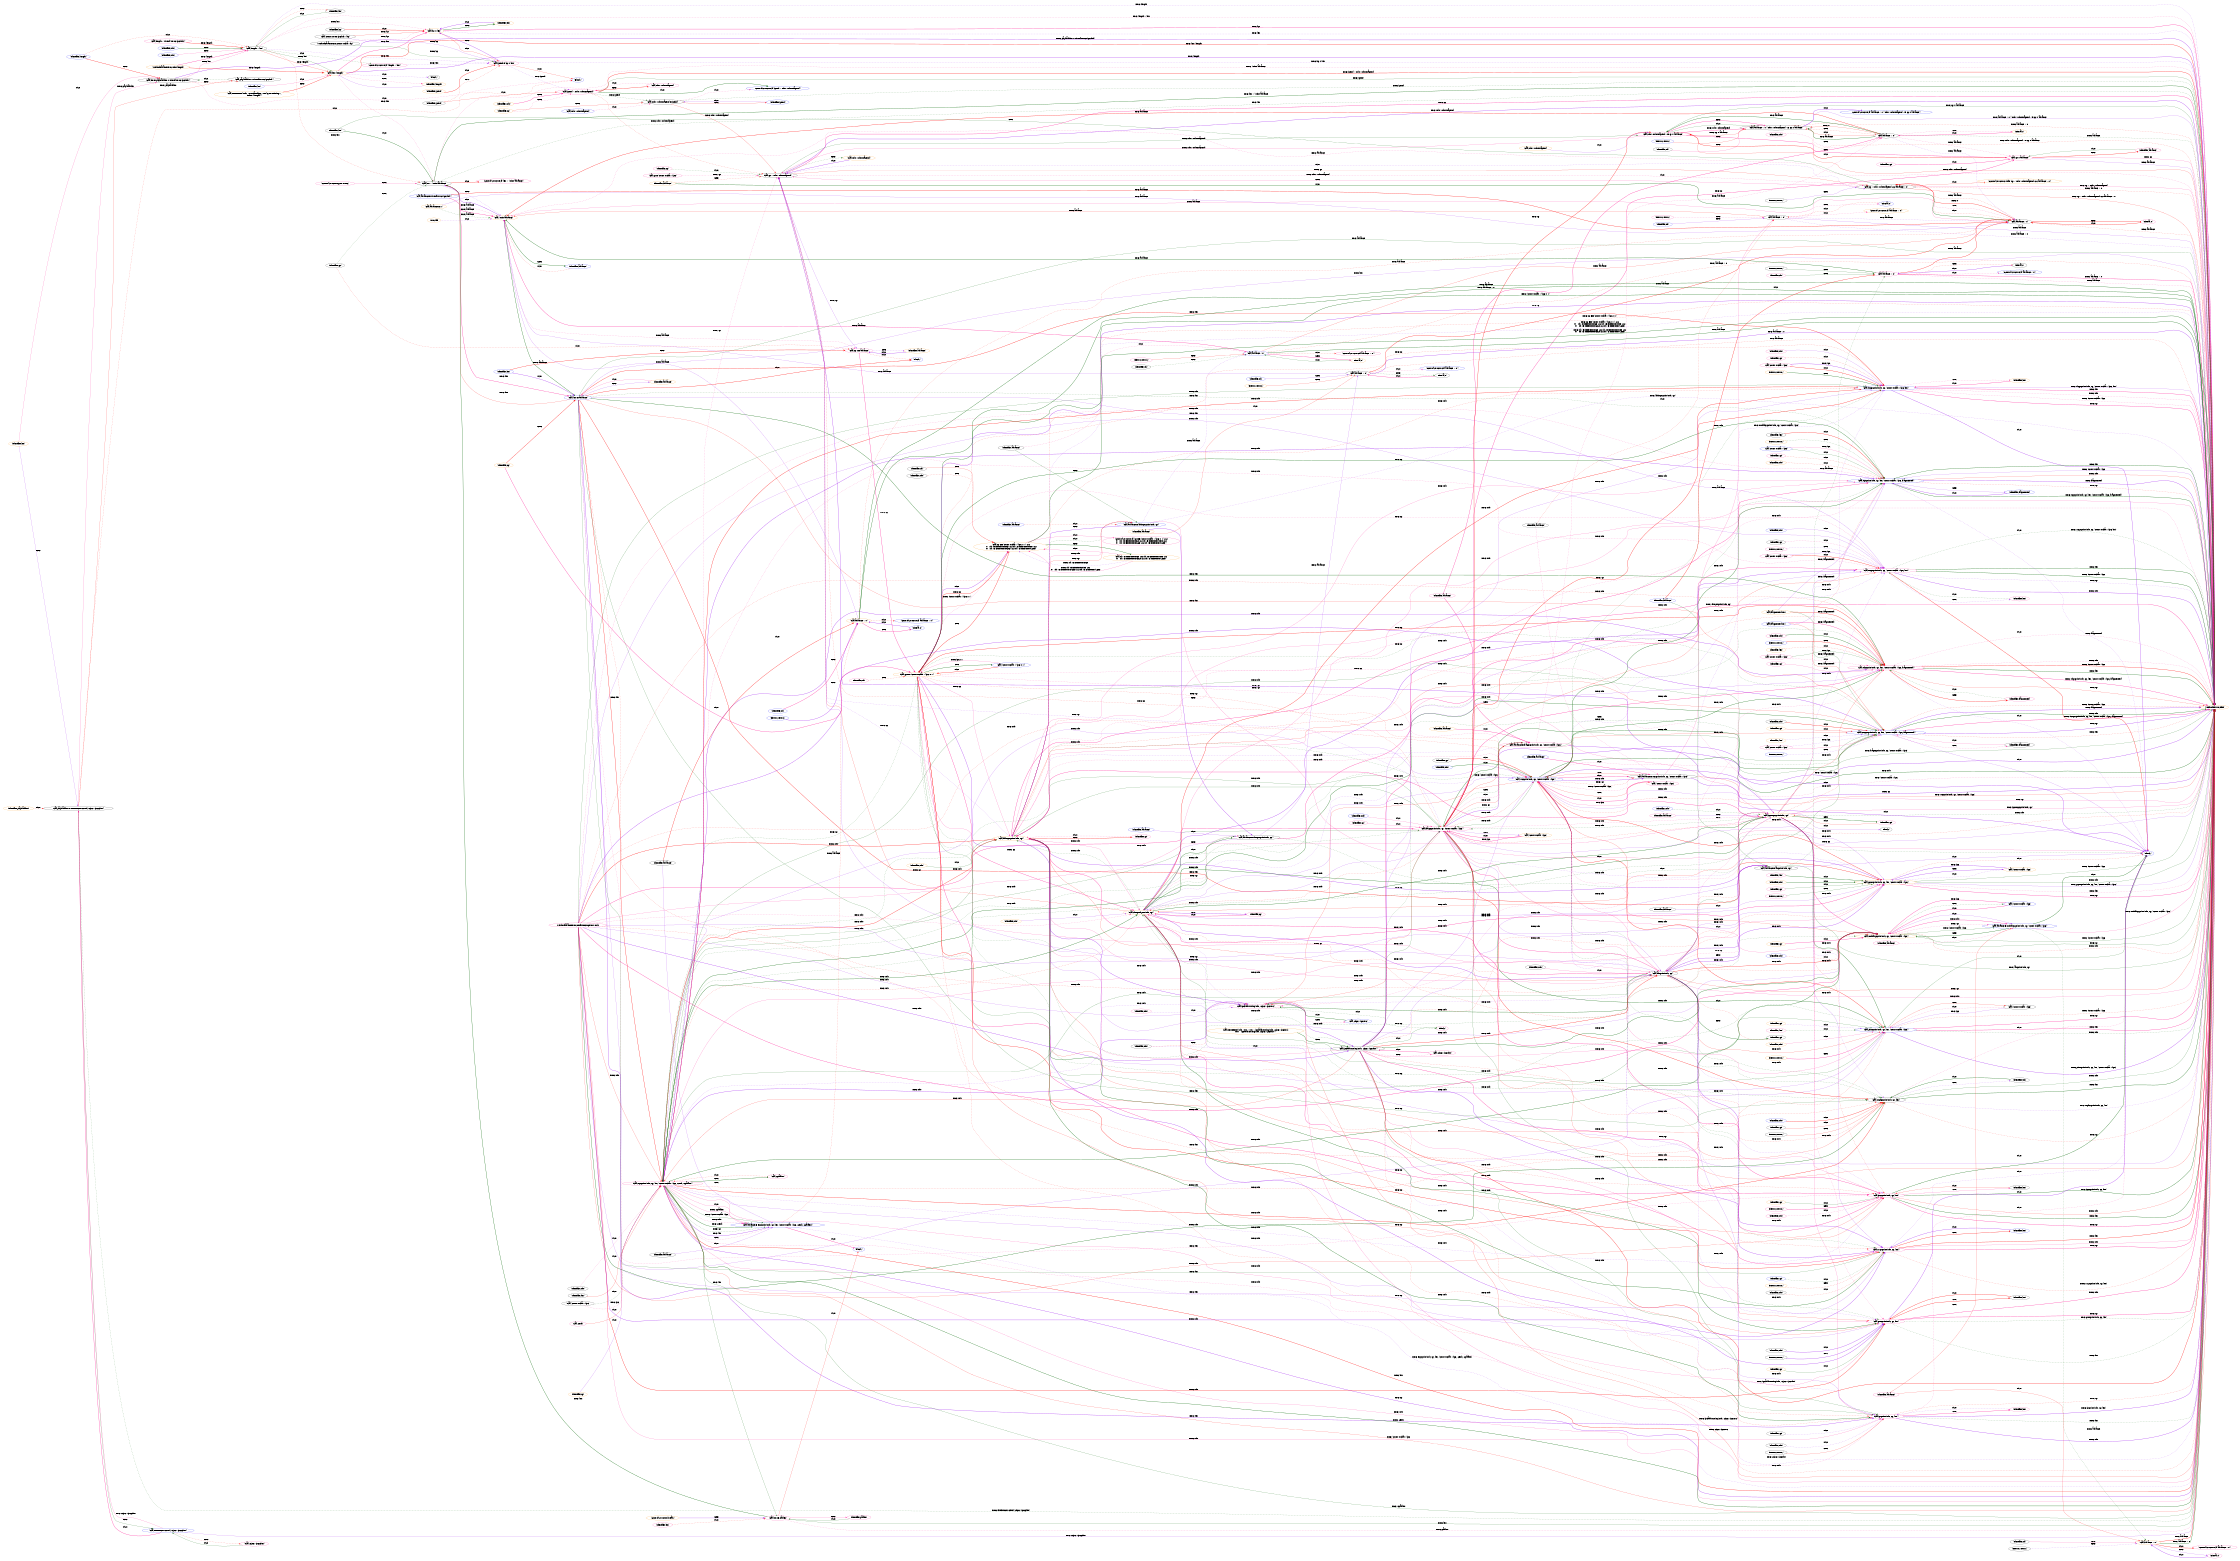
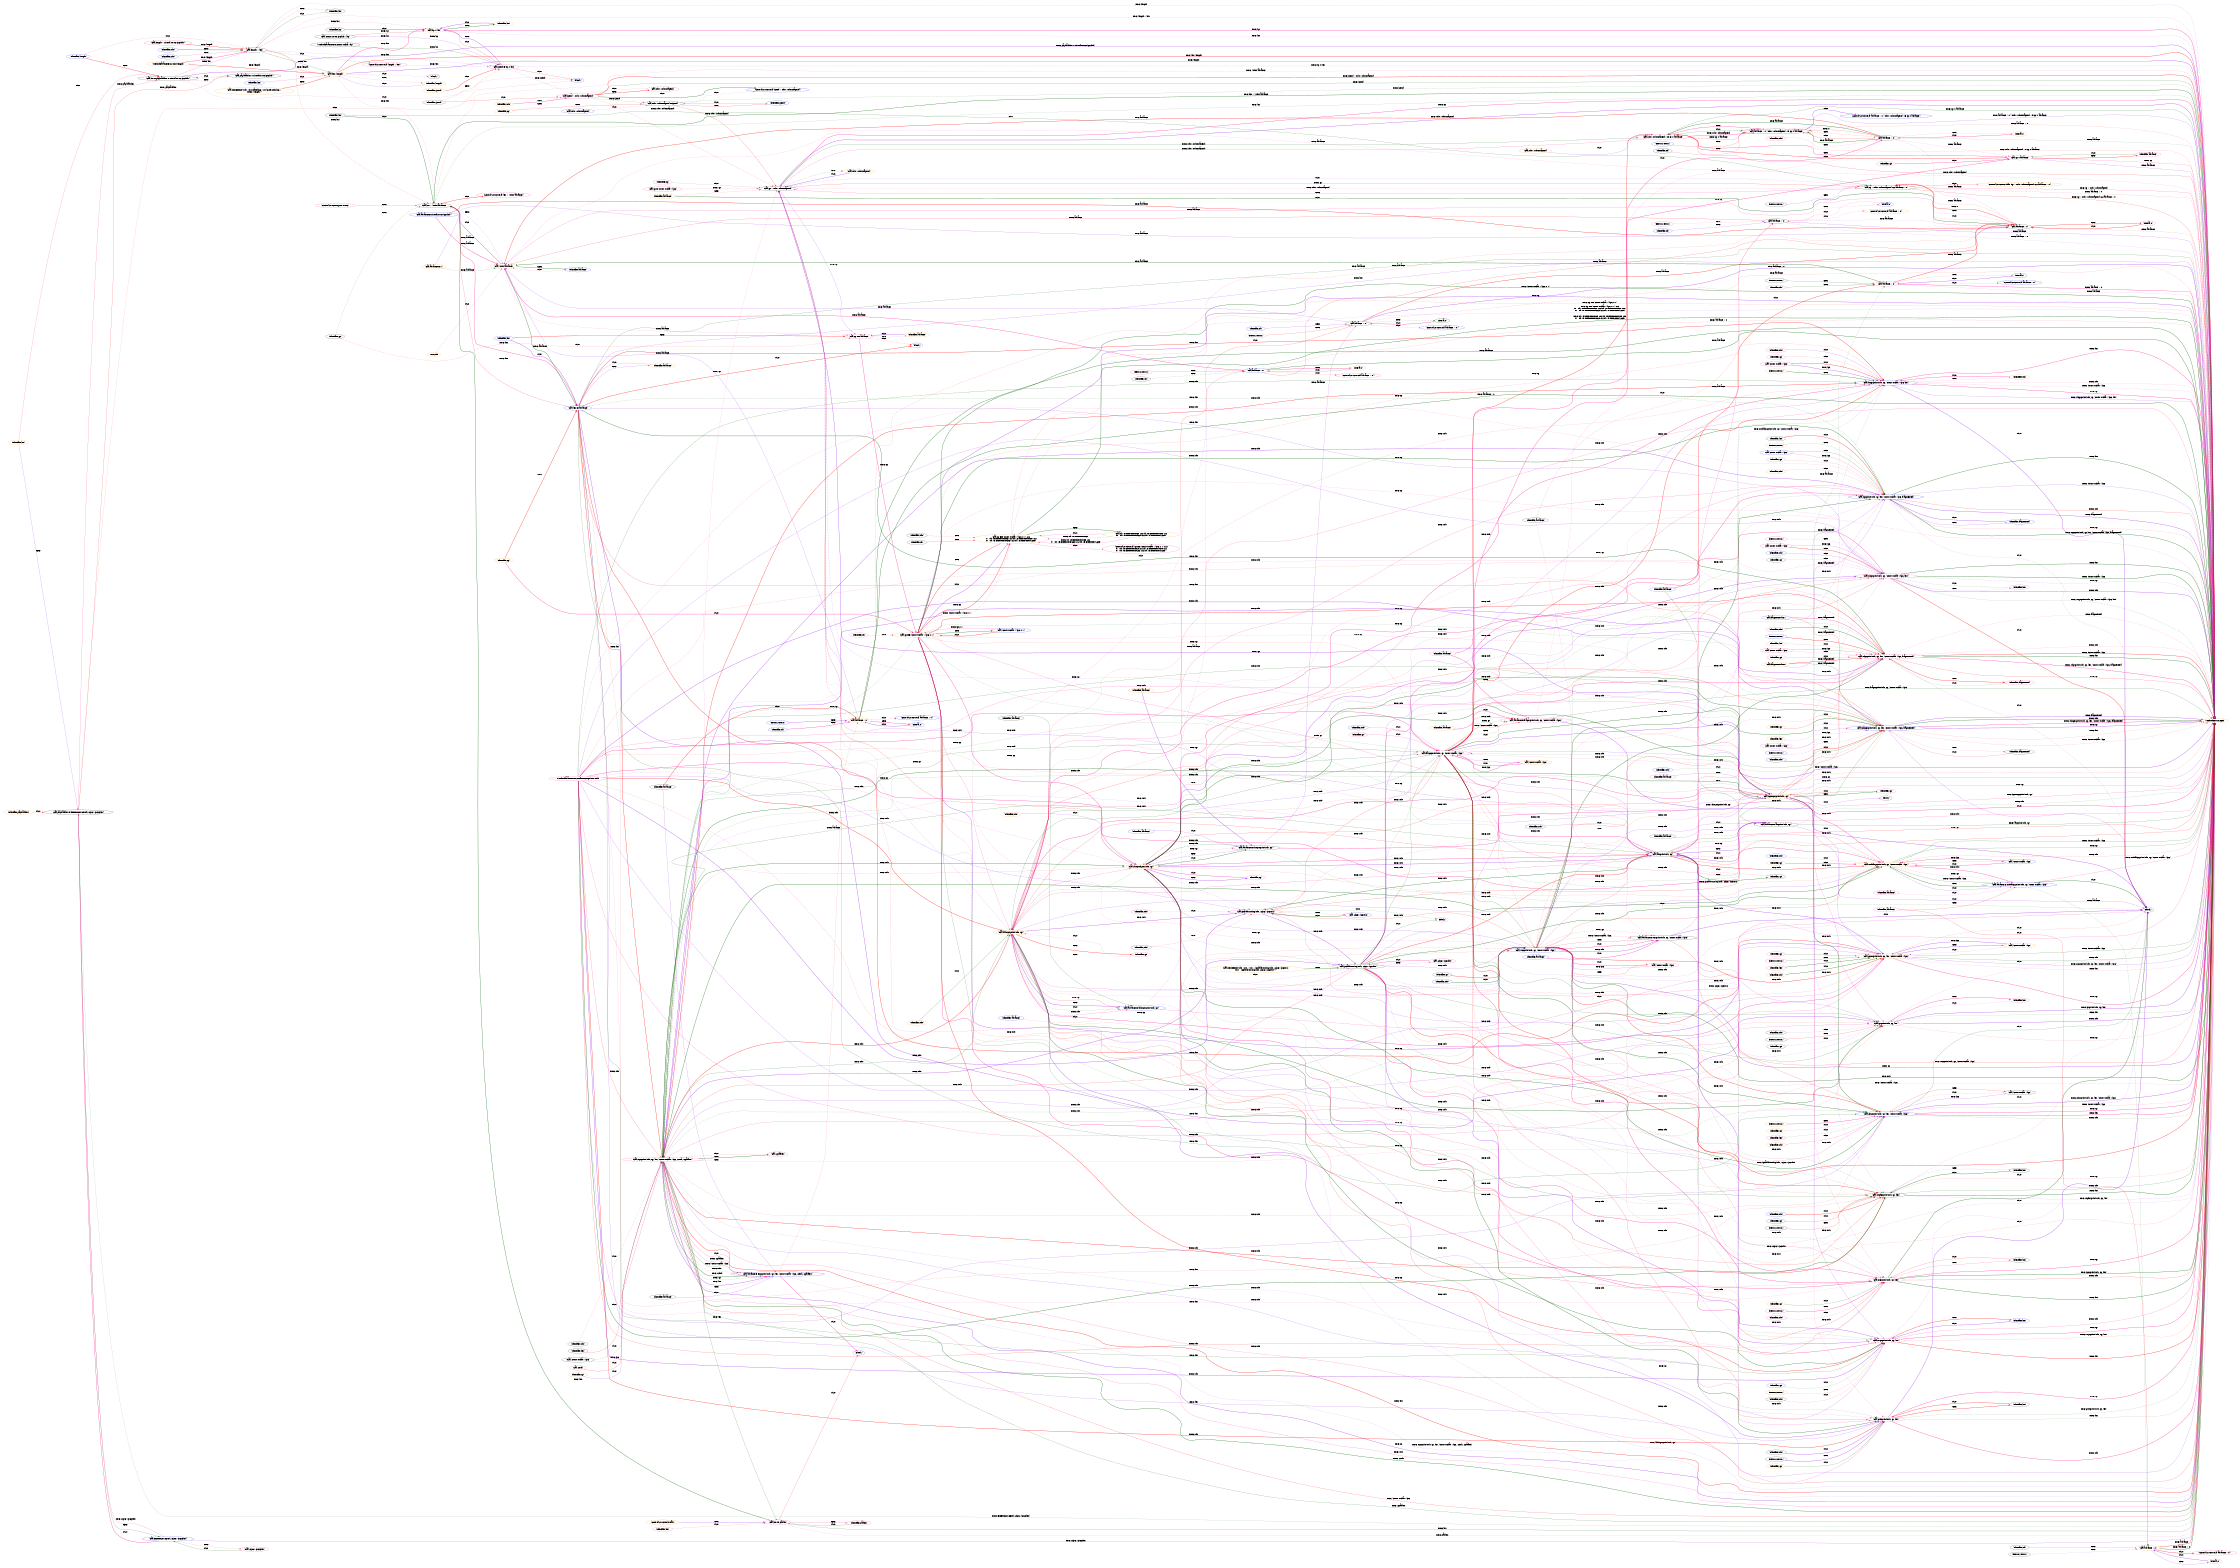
(1433, 552) -> (1446, 582)
none -> (1746, 612)
(1475, 1072) -> (1476, 1077)
(1191, 1181) -> none
